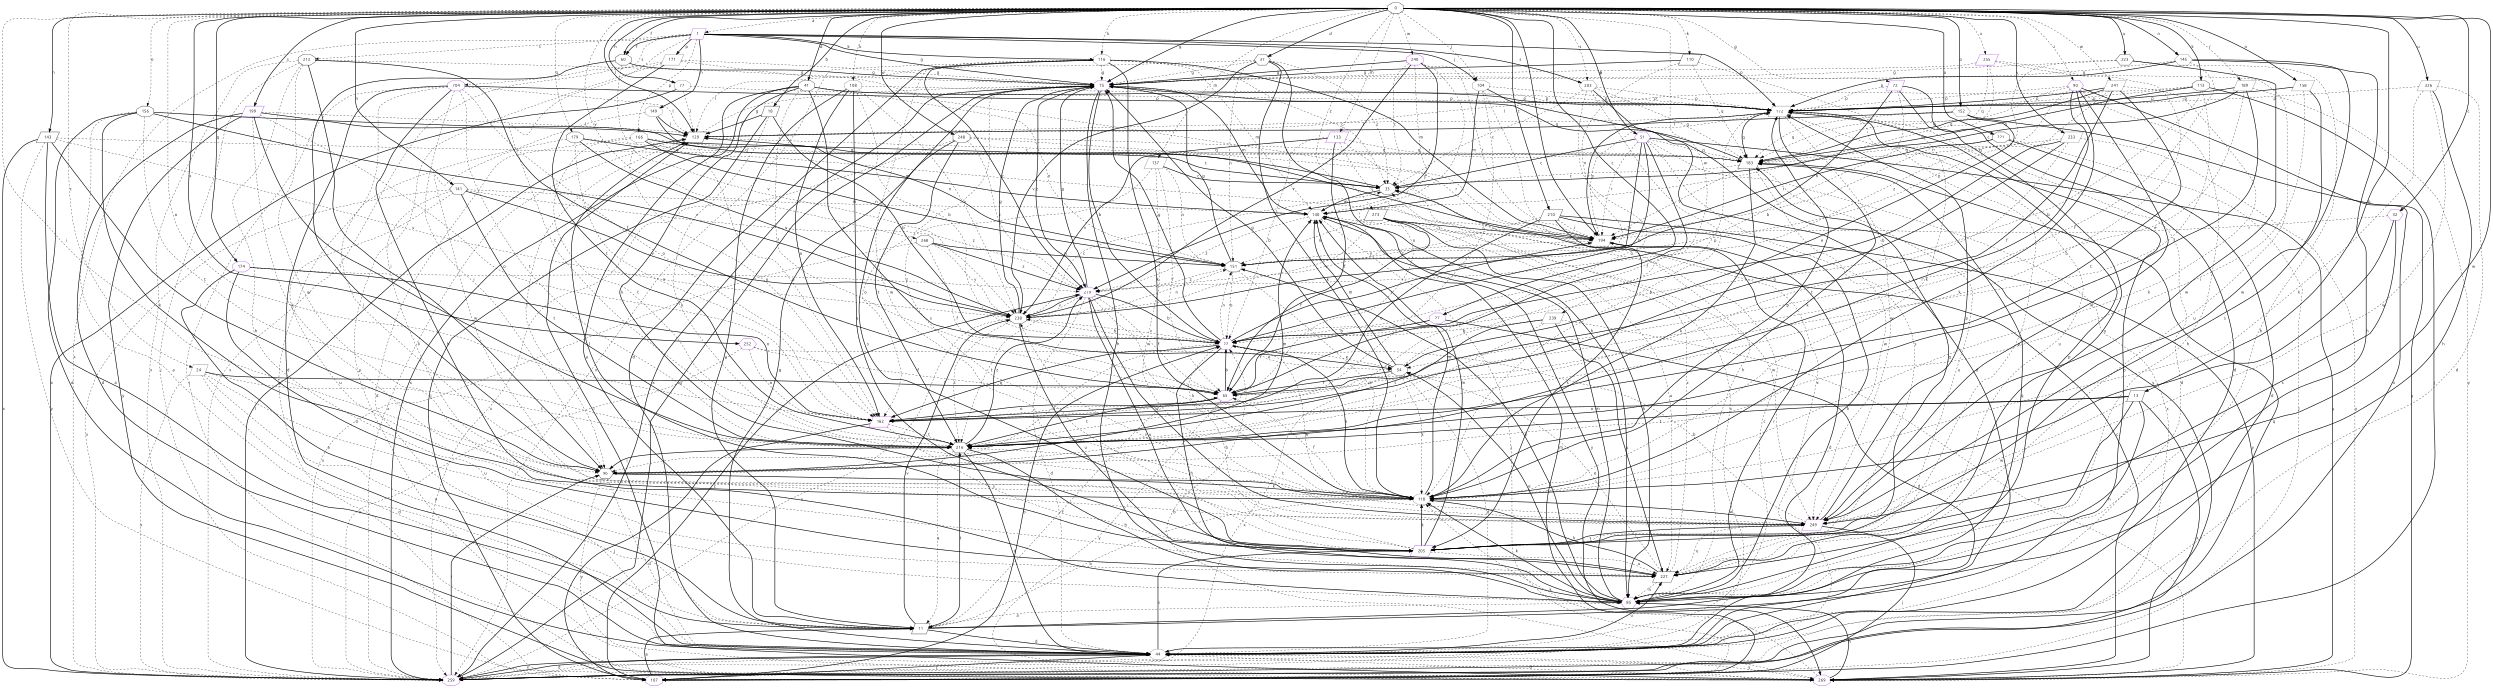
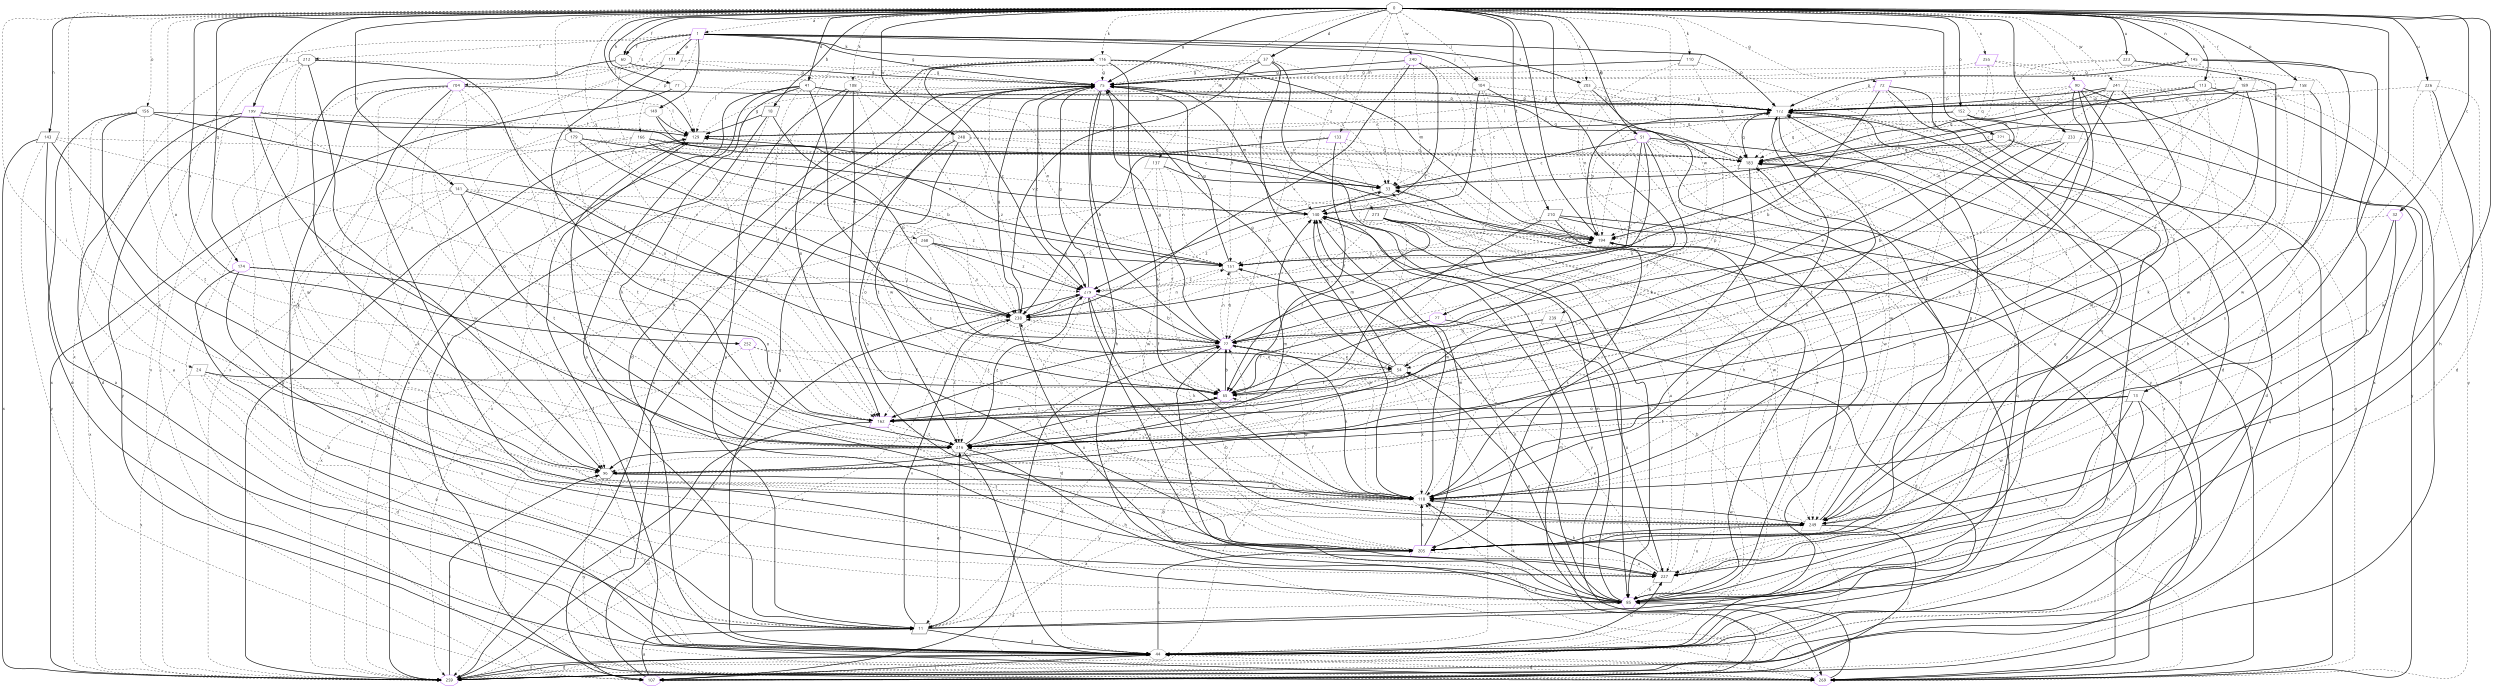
(639, 137) -> (641, 137)
(1813, 525) -> (1813, 525)
